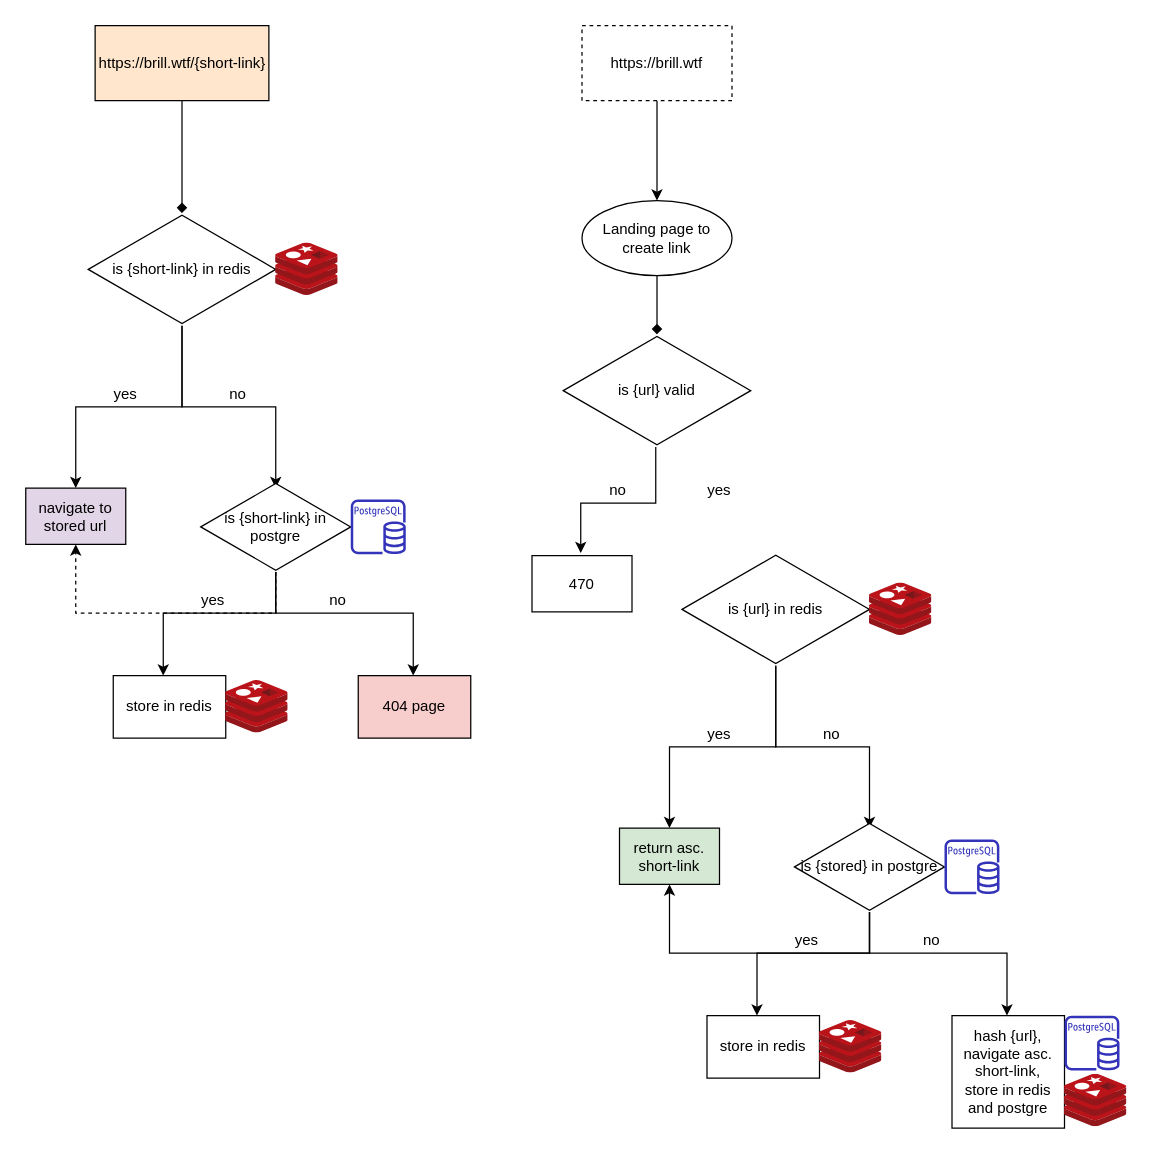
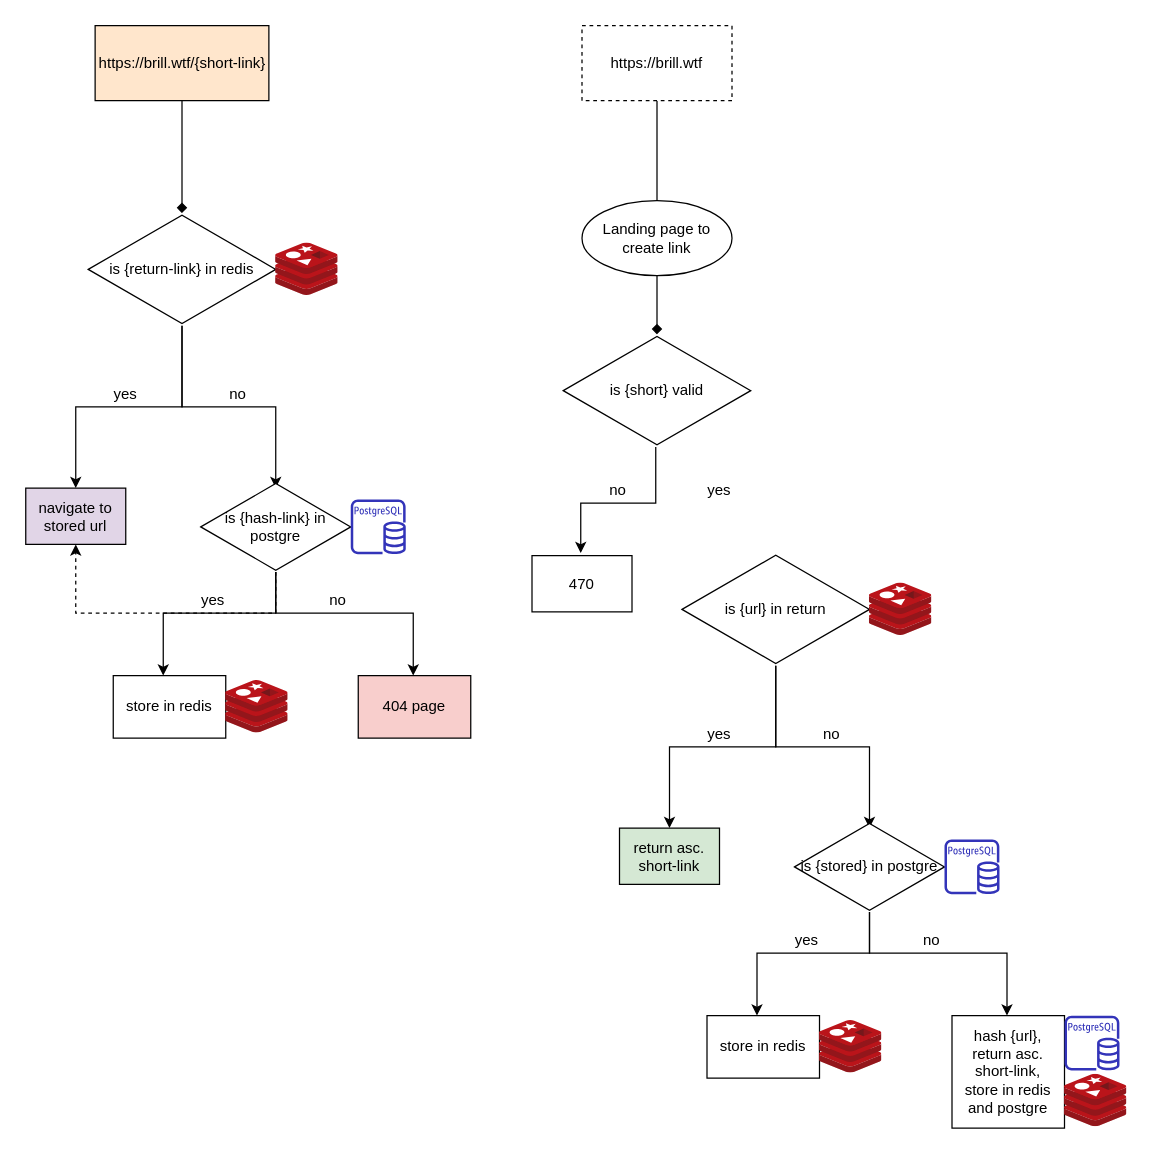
(657, 191) -> (657, 194)
(182, 269) -> (182, 269)
(657, 391) -> (657, 391)
(276, 527) -> (276, 527)
(776, 609) -> (776, 609)
(682, 953) -> none
(1008, 1072) -> (1008, 1072)
